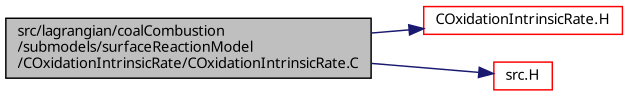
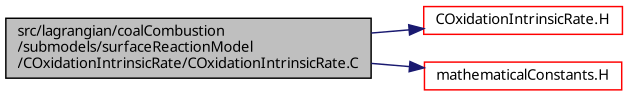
(523, 76) -> (523, 76)
